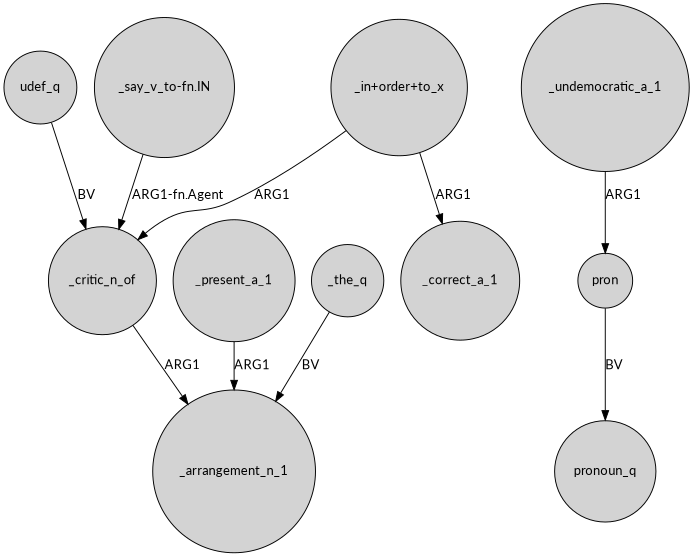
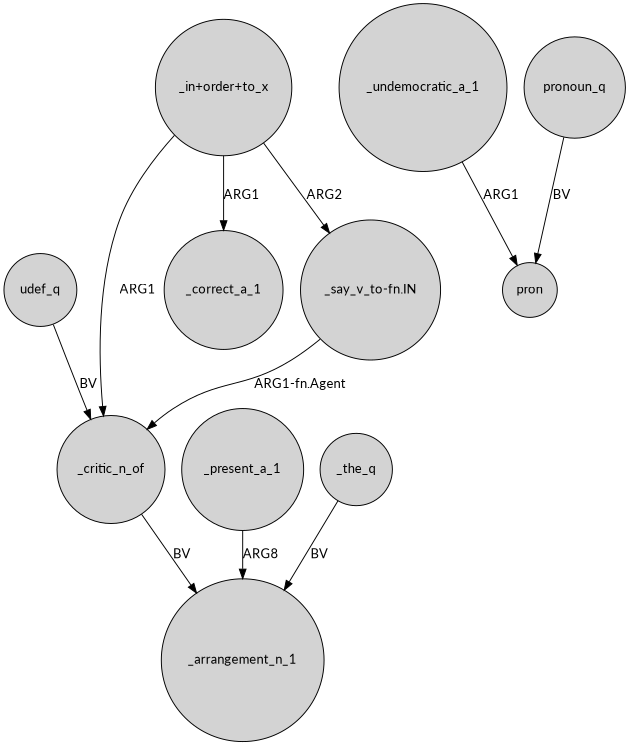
none -> (294, 184)
(605, 359) -> (551, 195)
(183, 366) -> (182, 555)
(252, 366) -> (261, 555)
